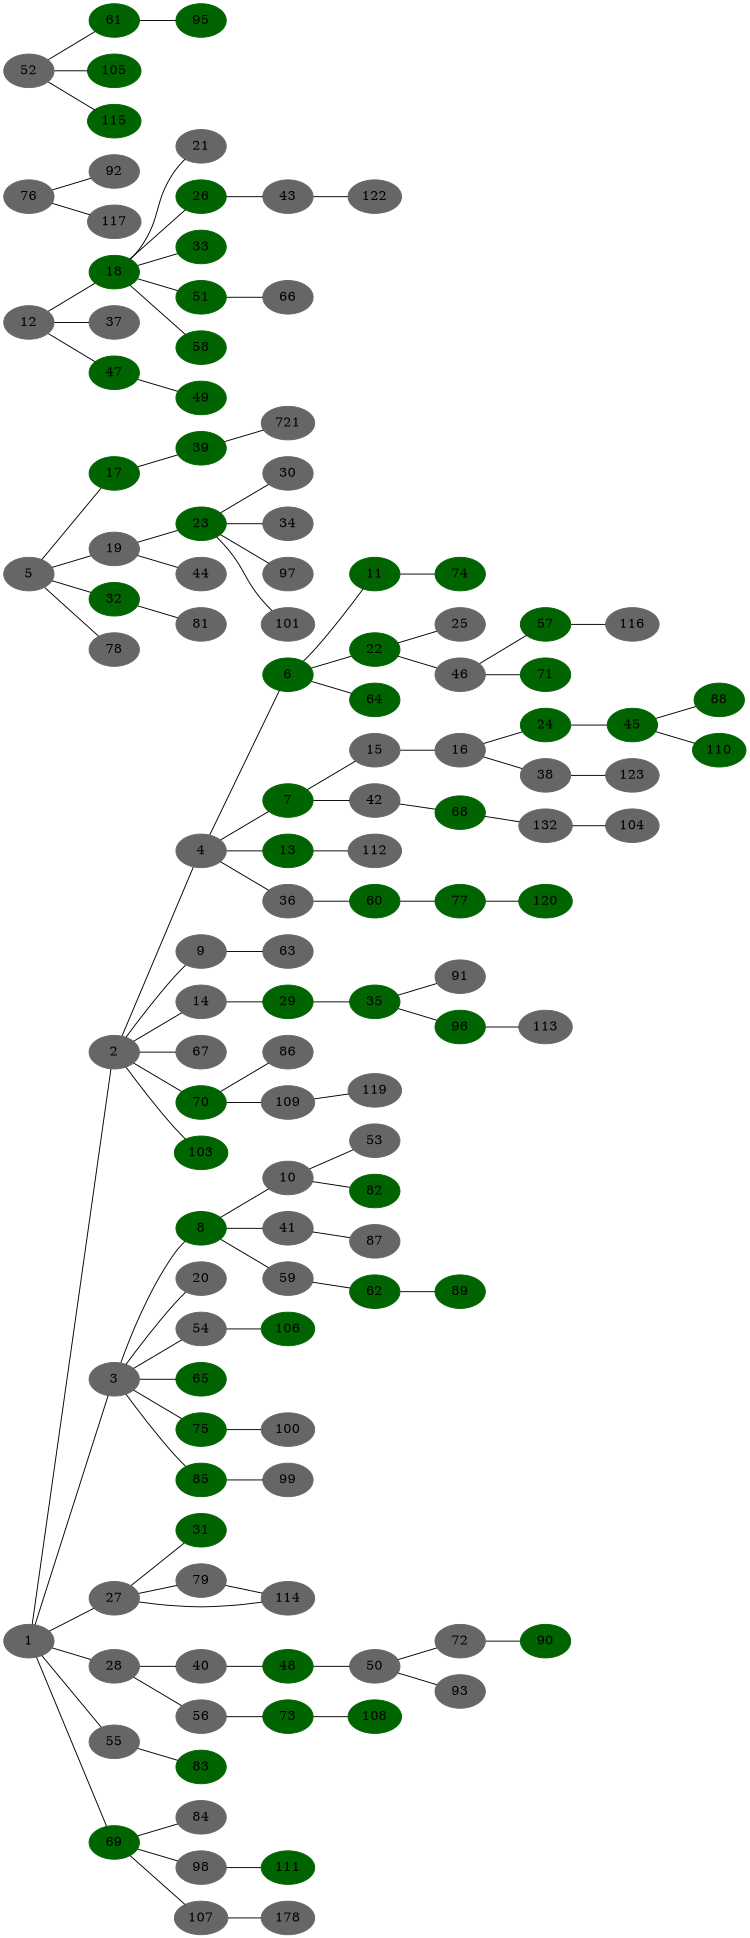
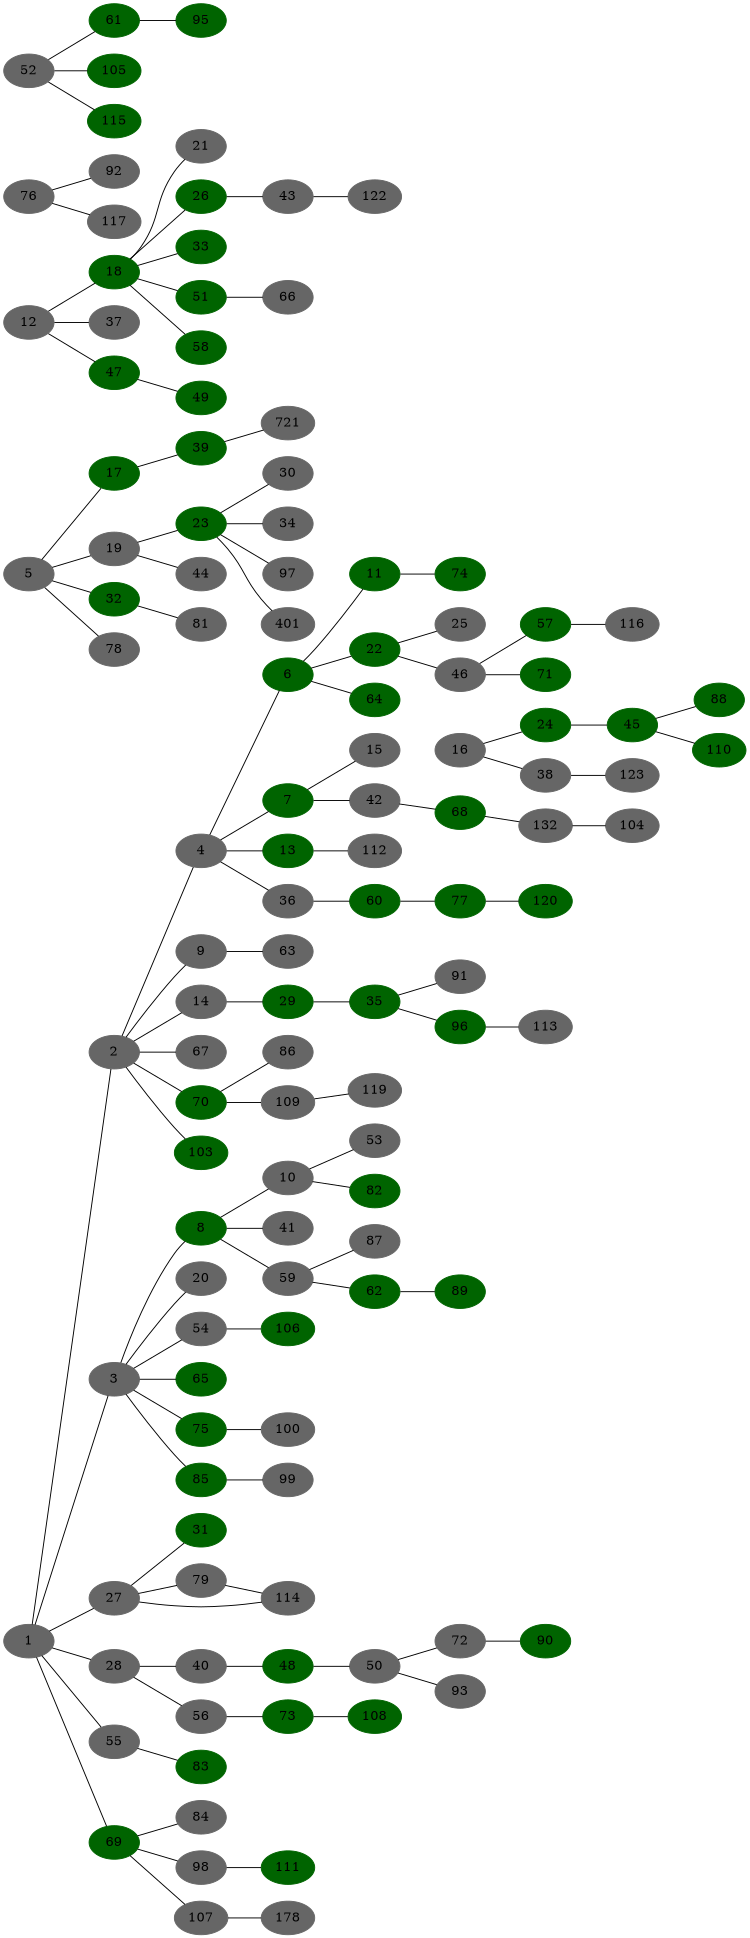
(288, 624) -> (288, 624)
(418, 750) -> none
(331, 1235) -> (331, 1260)
